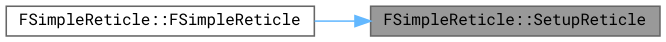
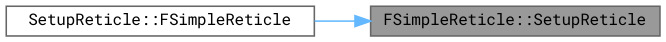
(160, 21) -> (160, 21)
